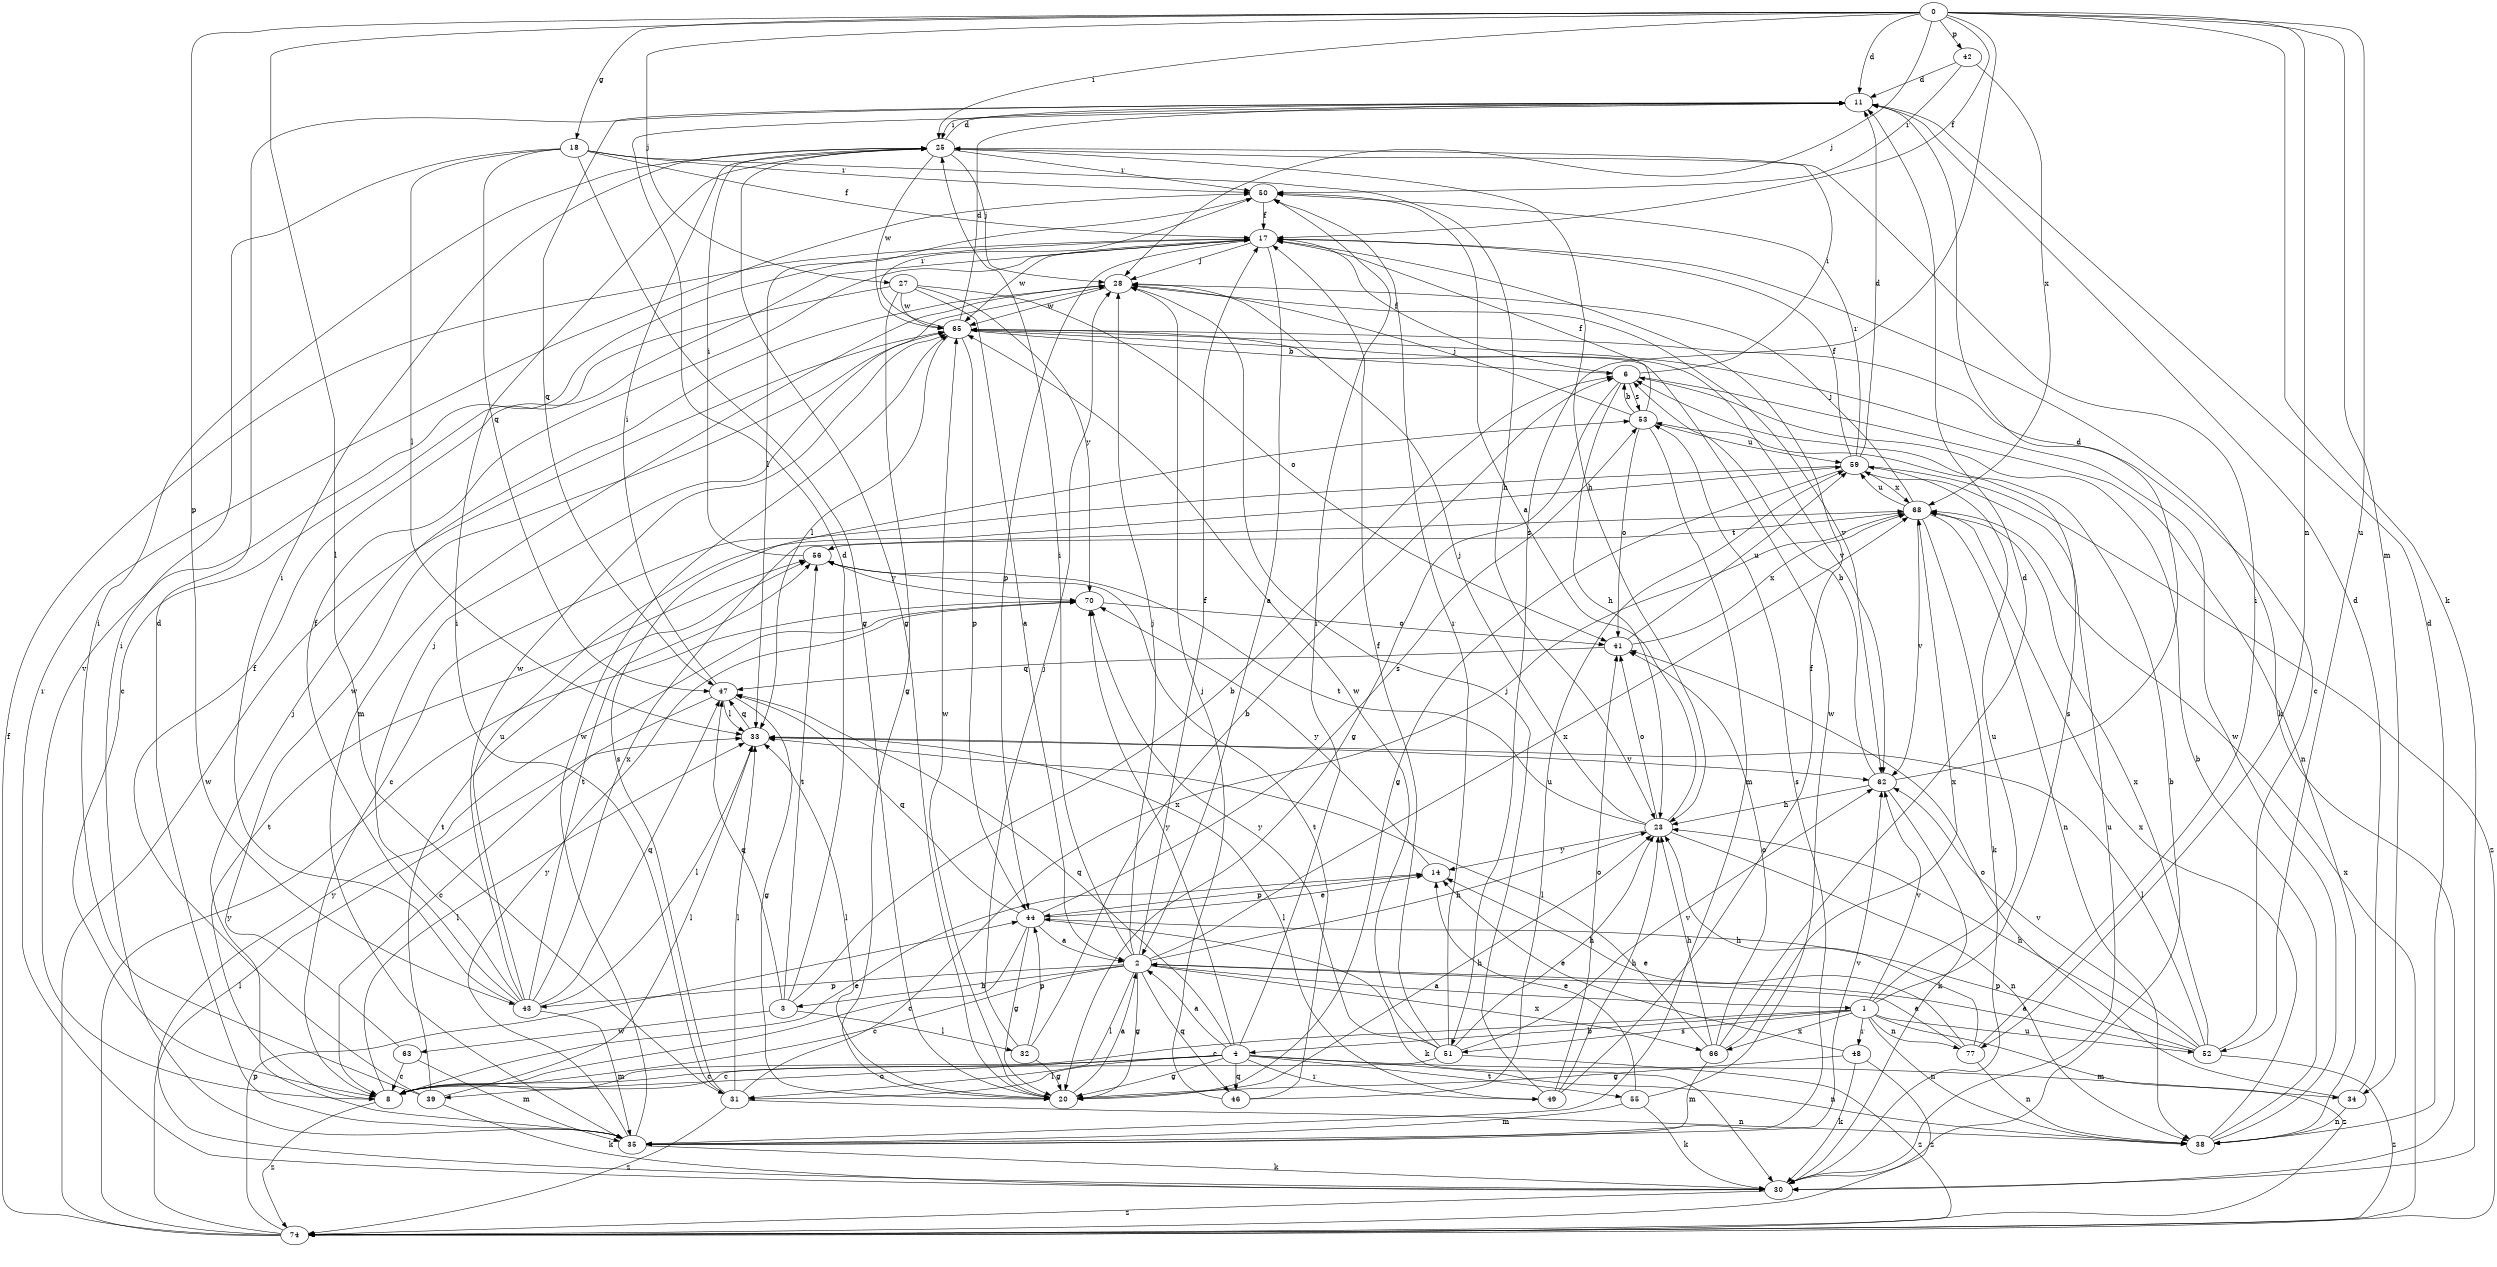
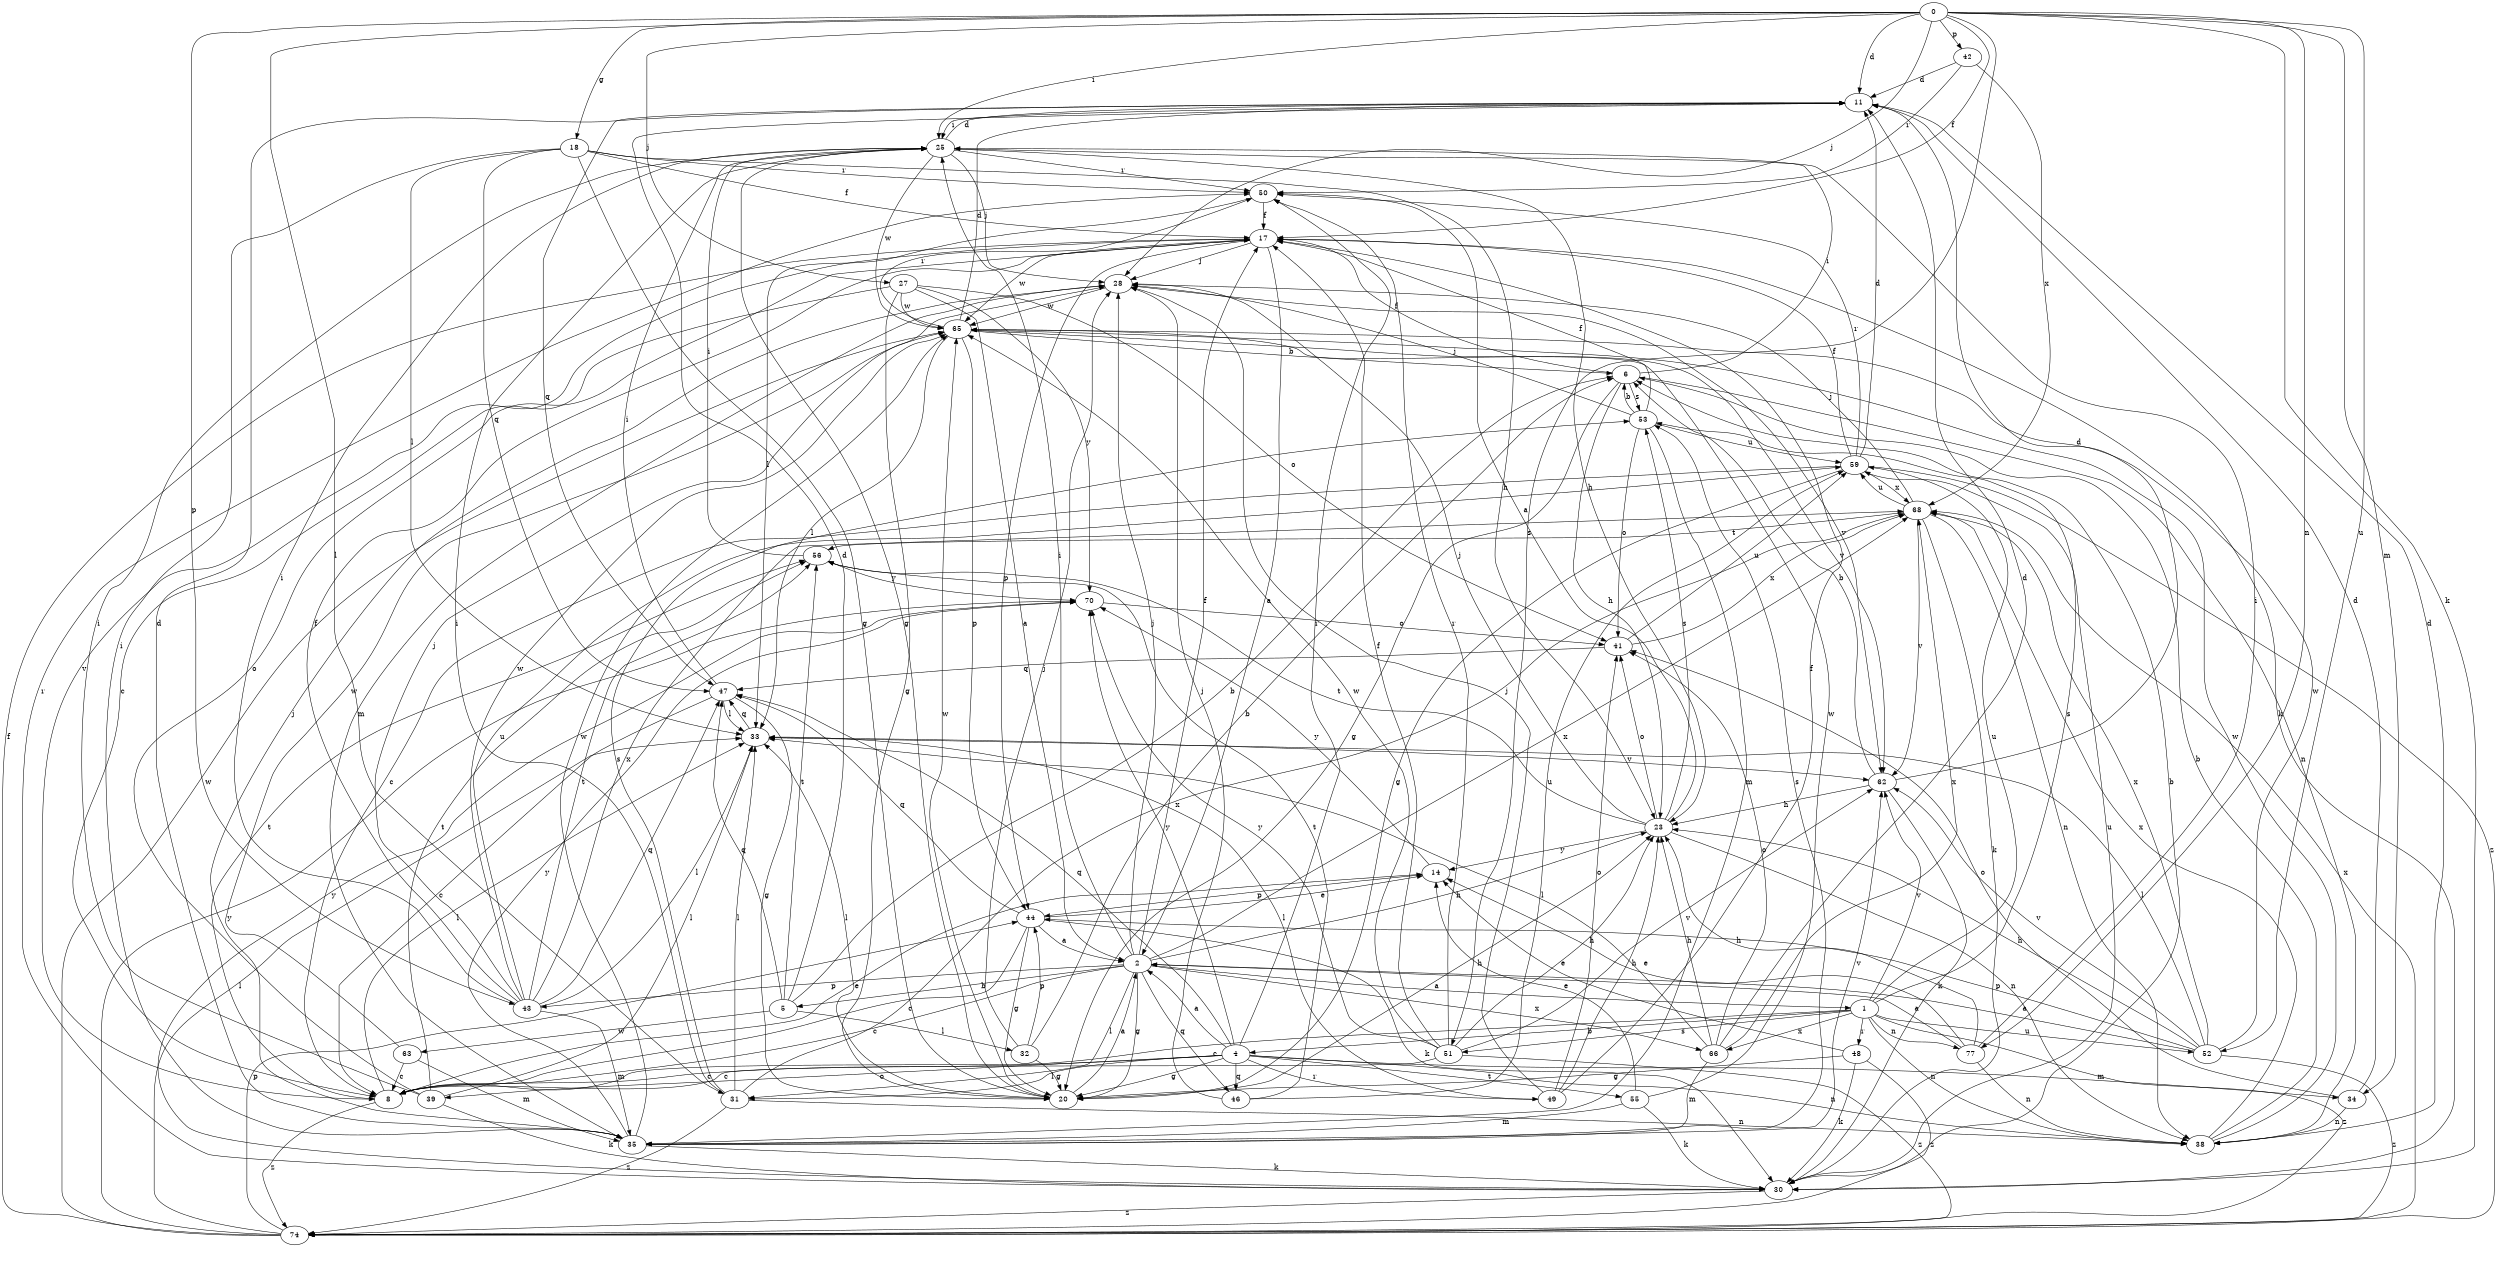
(255, 669) -> (255, 669)
(2316, 692) -> (2316, 692)
(1349, 718) -> (1683, 627)
(783, 1009) -> (783, 1009)
